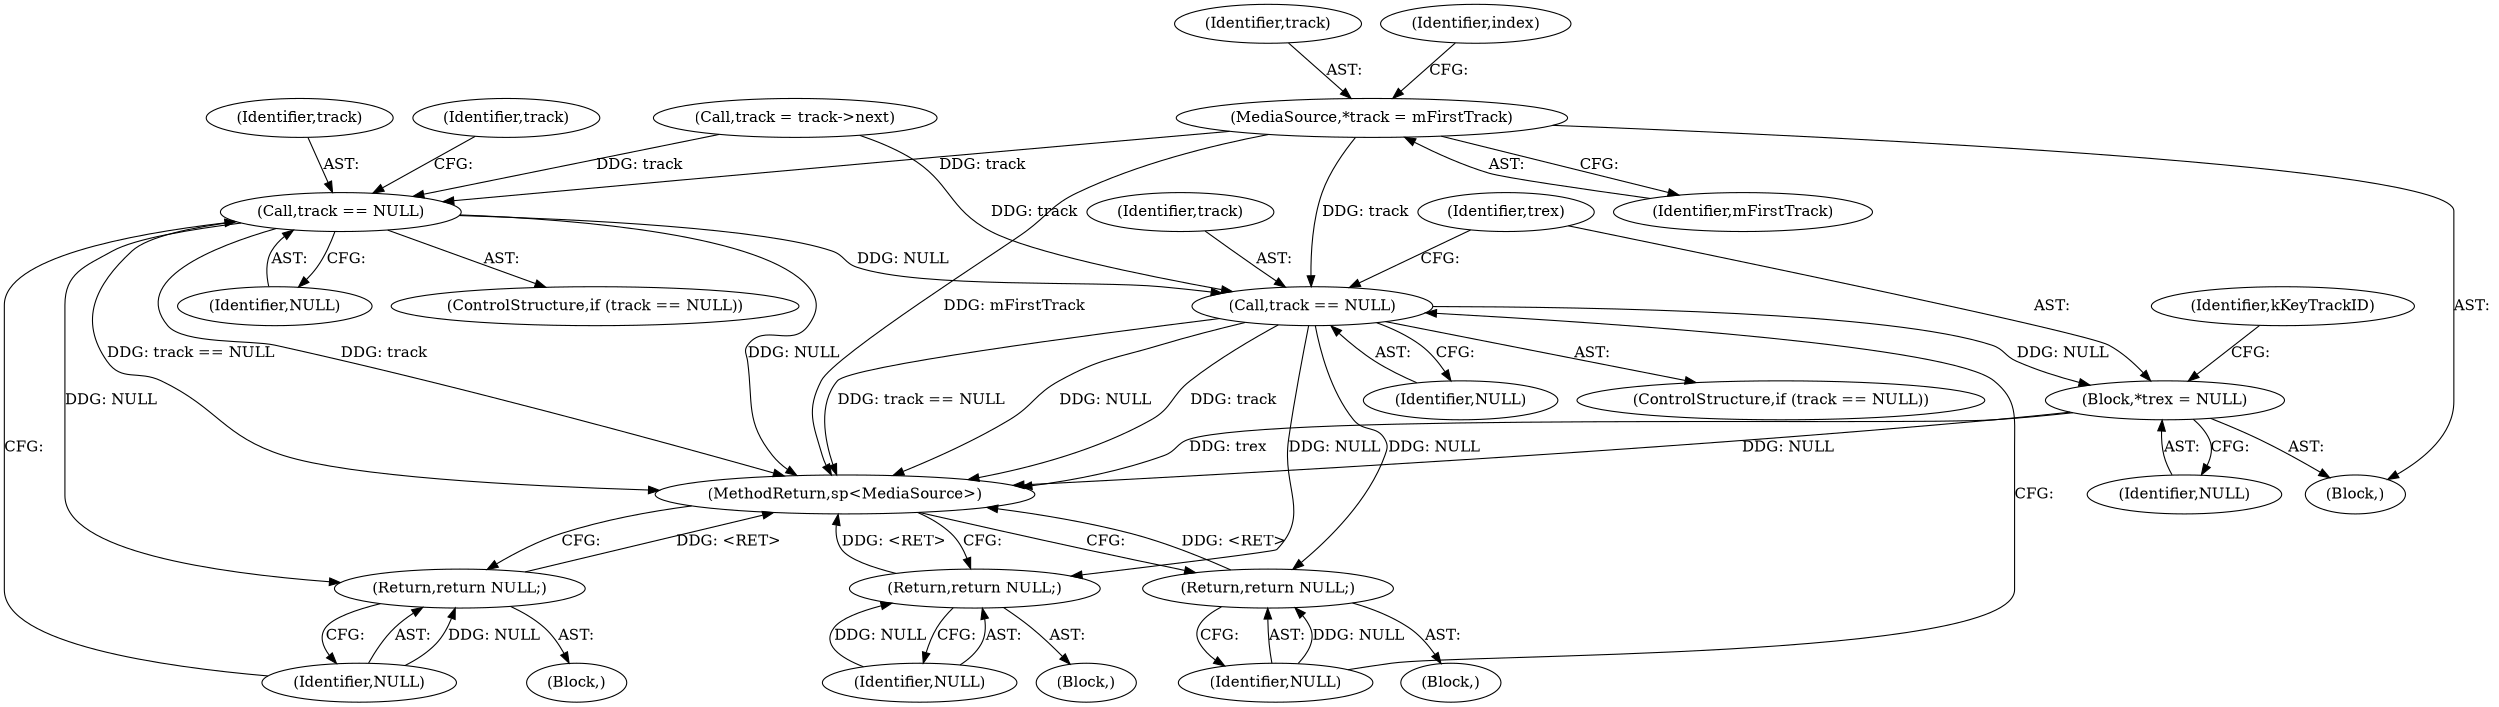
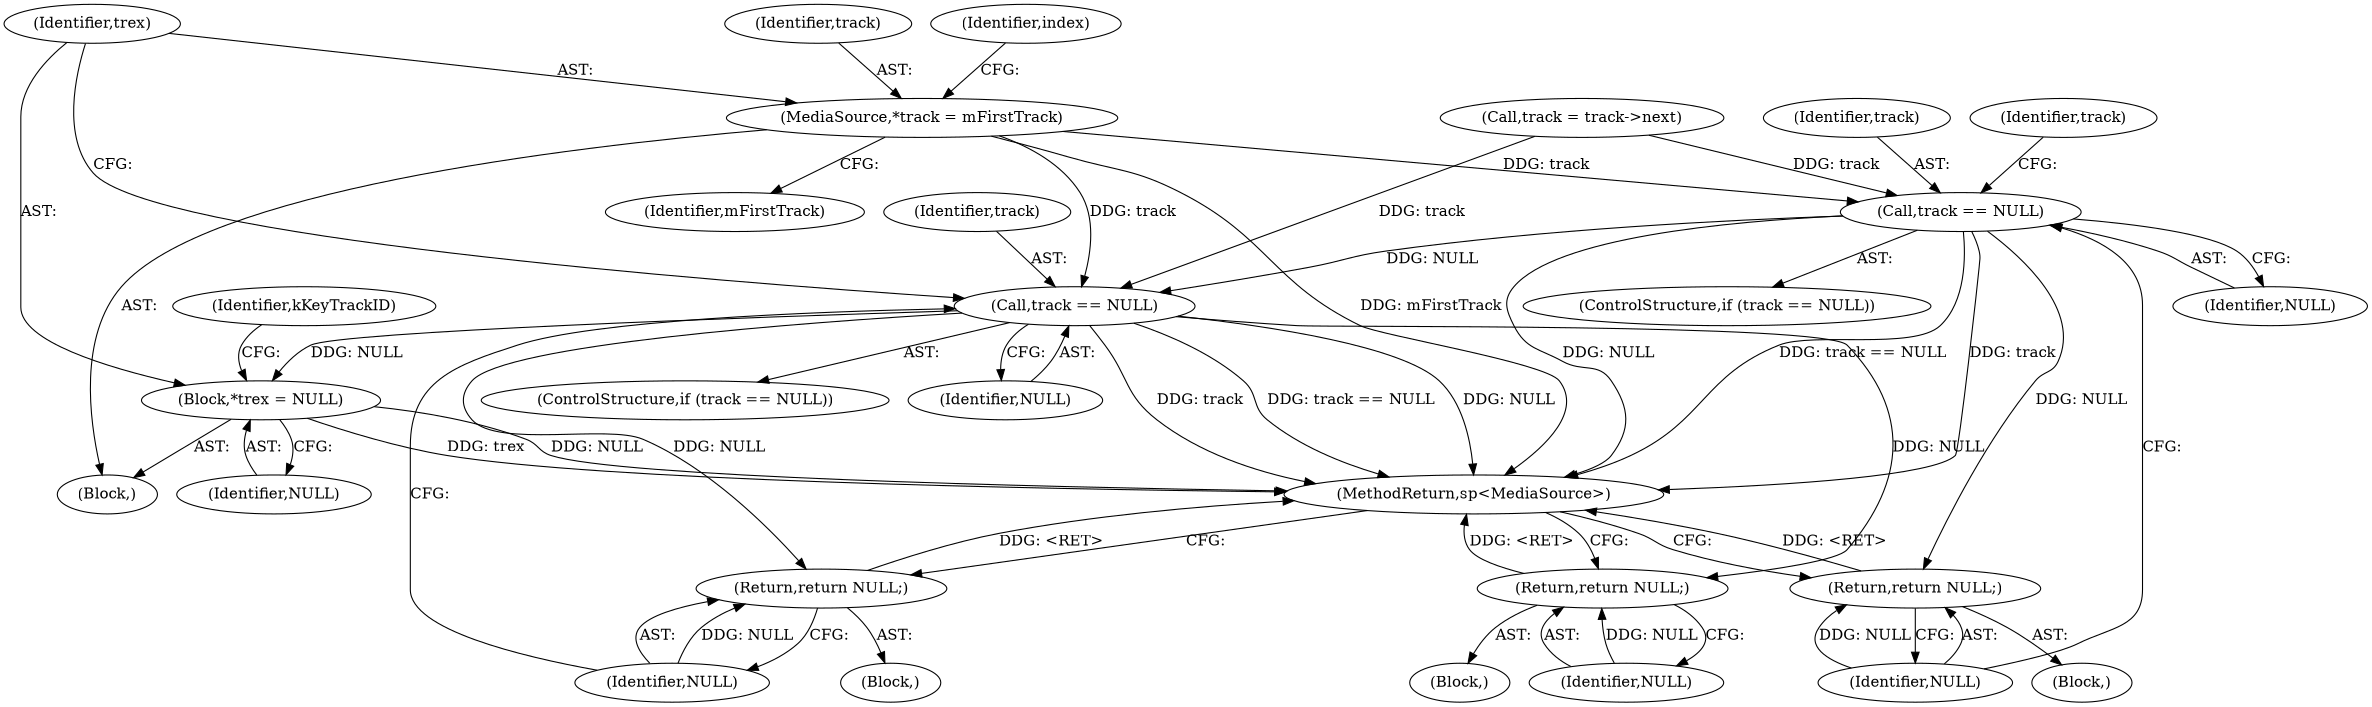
(1530, 181) -> (477, 68)
